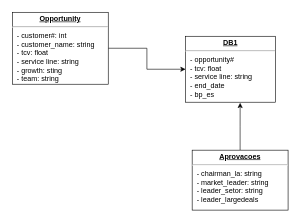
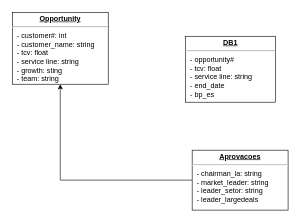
(146, 48) -> none
(240, 108) -> (60, 180)
